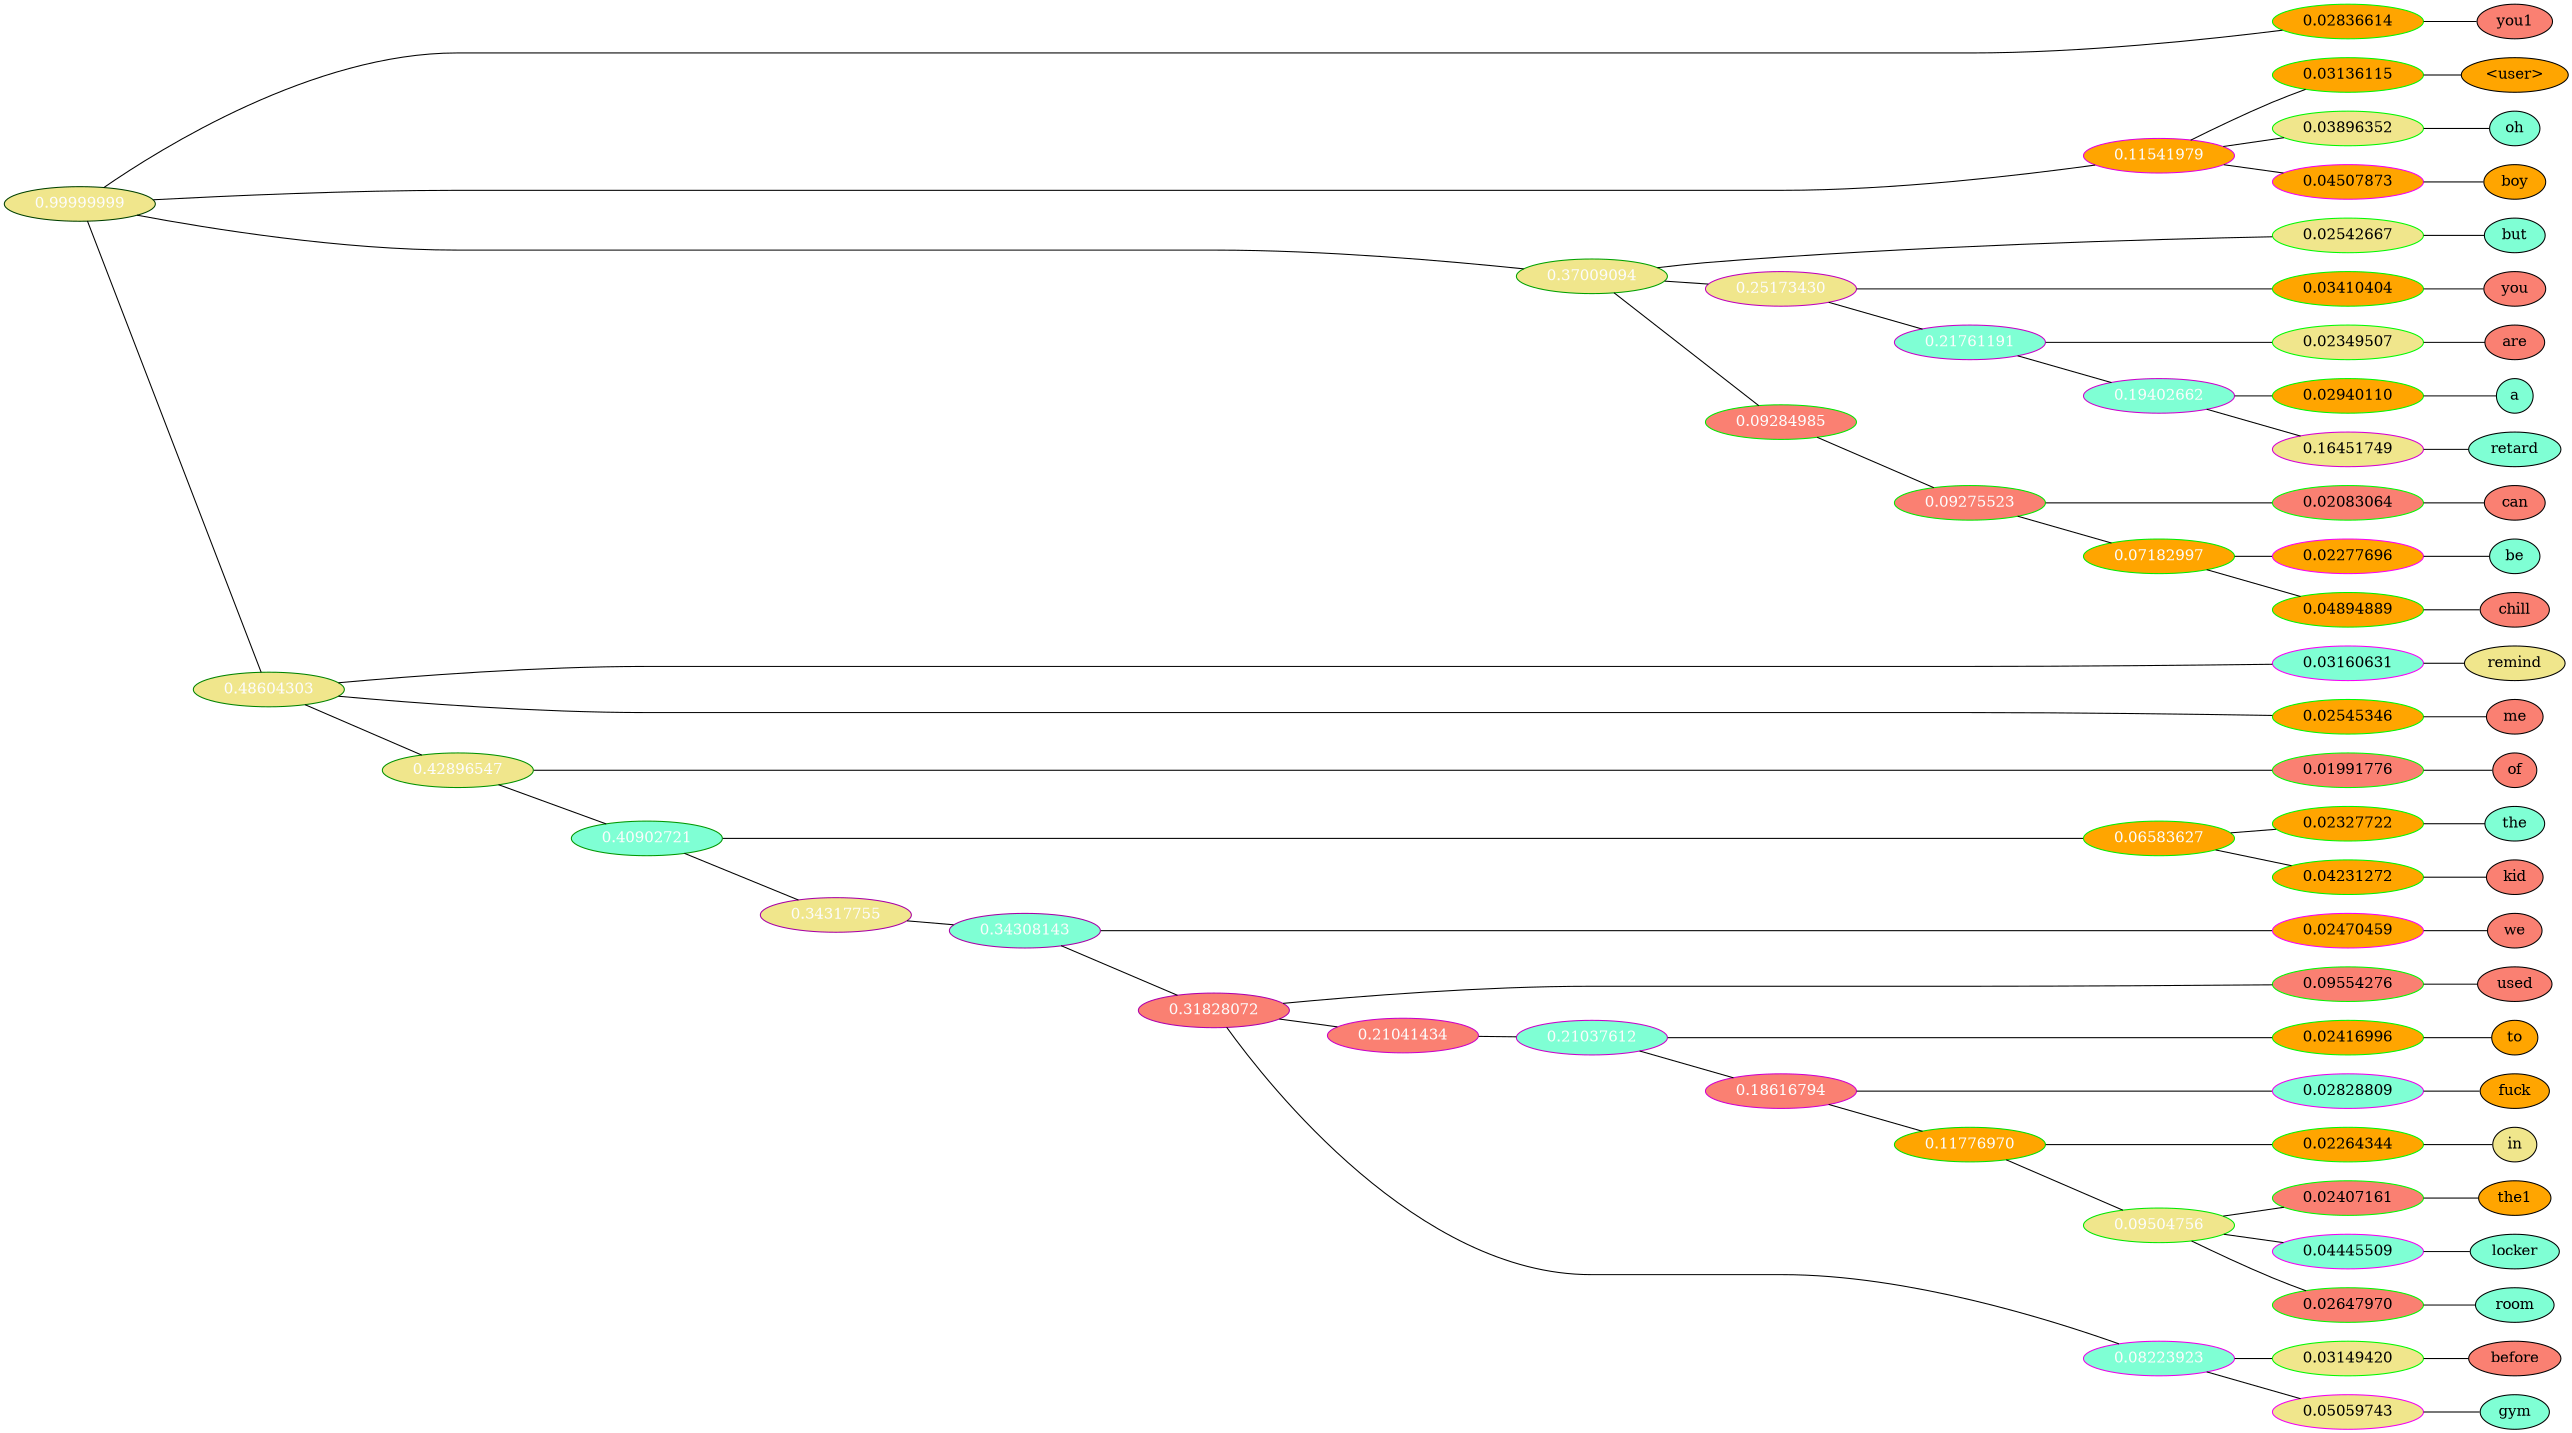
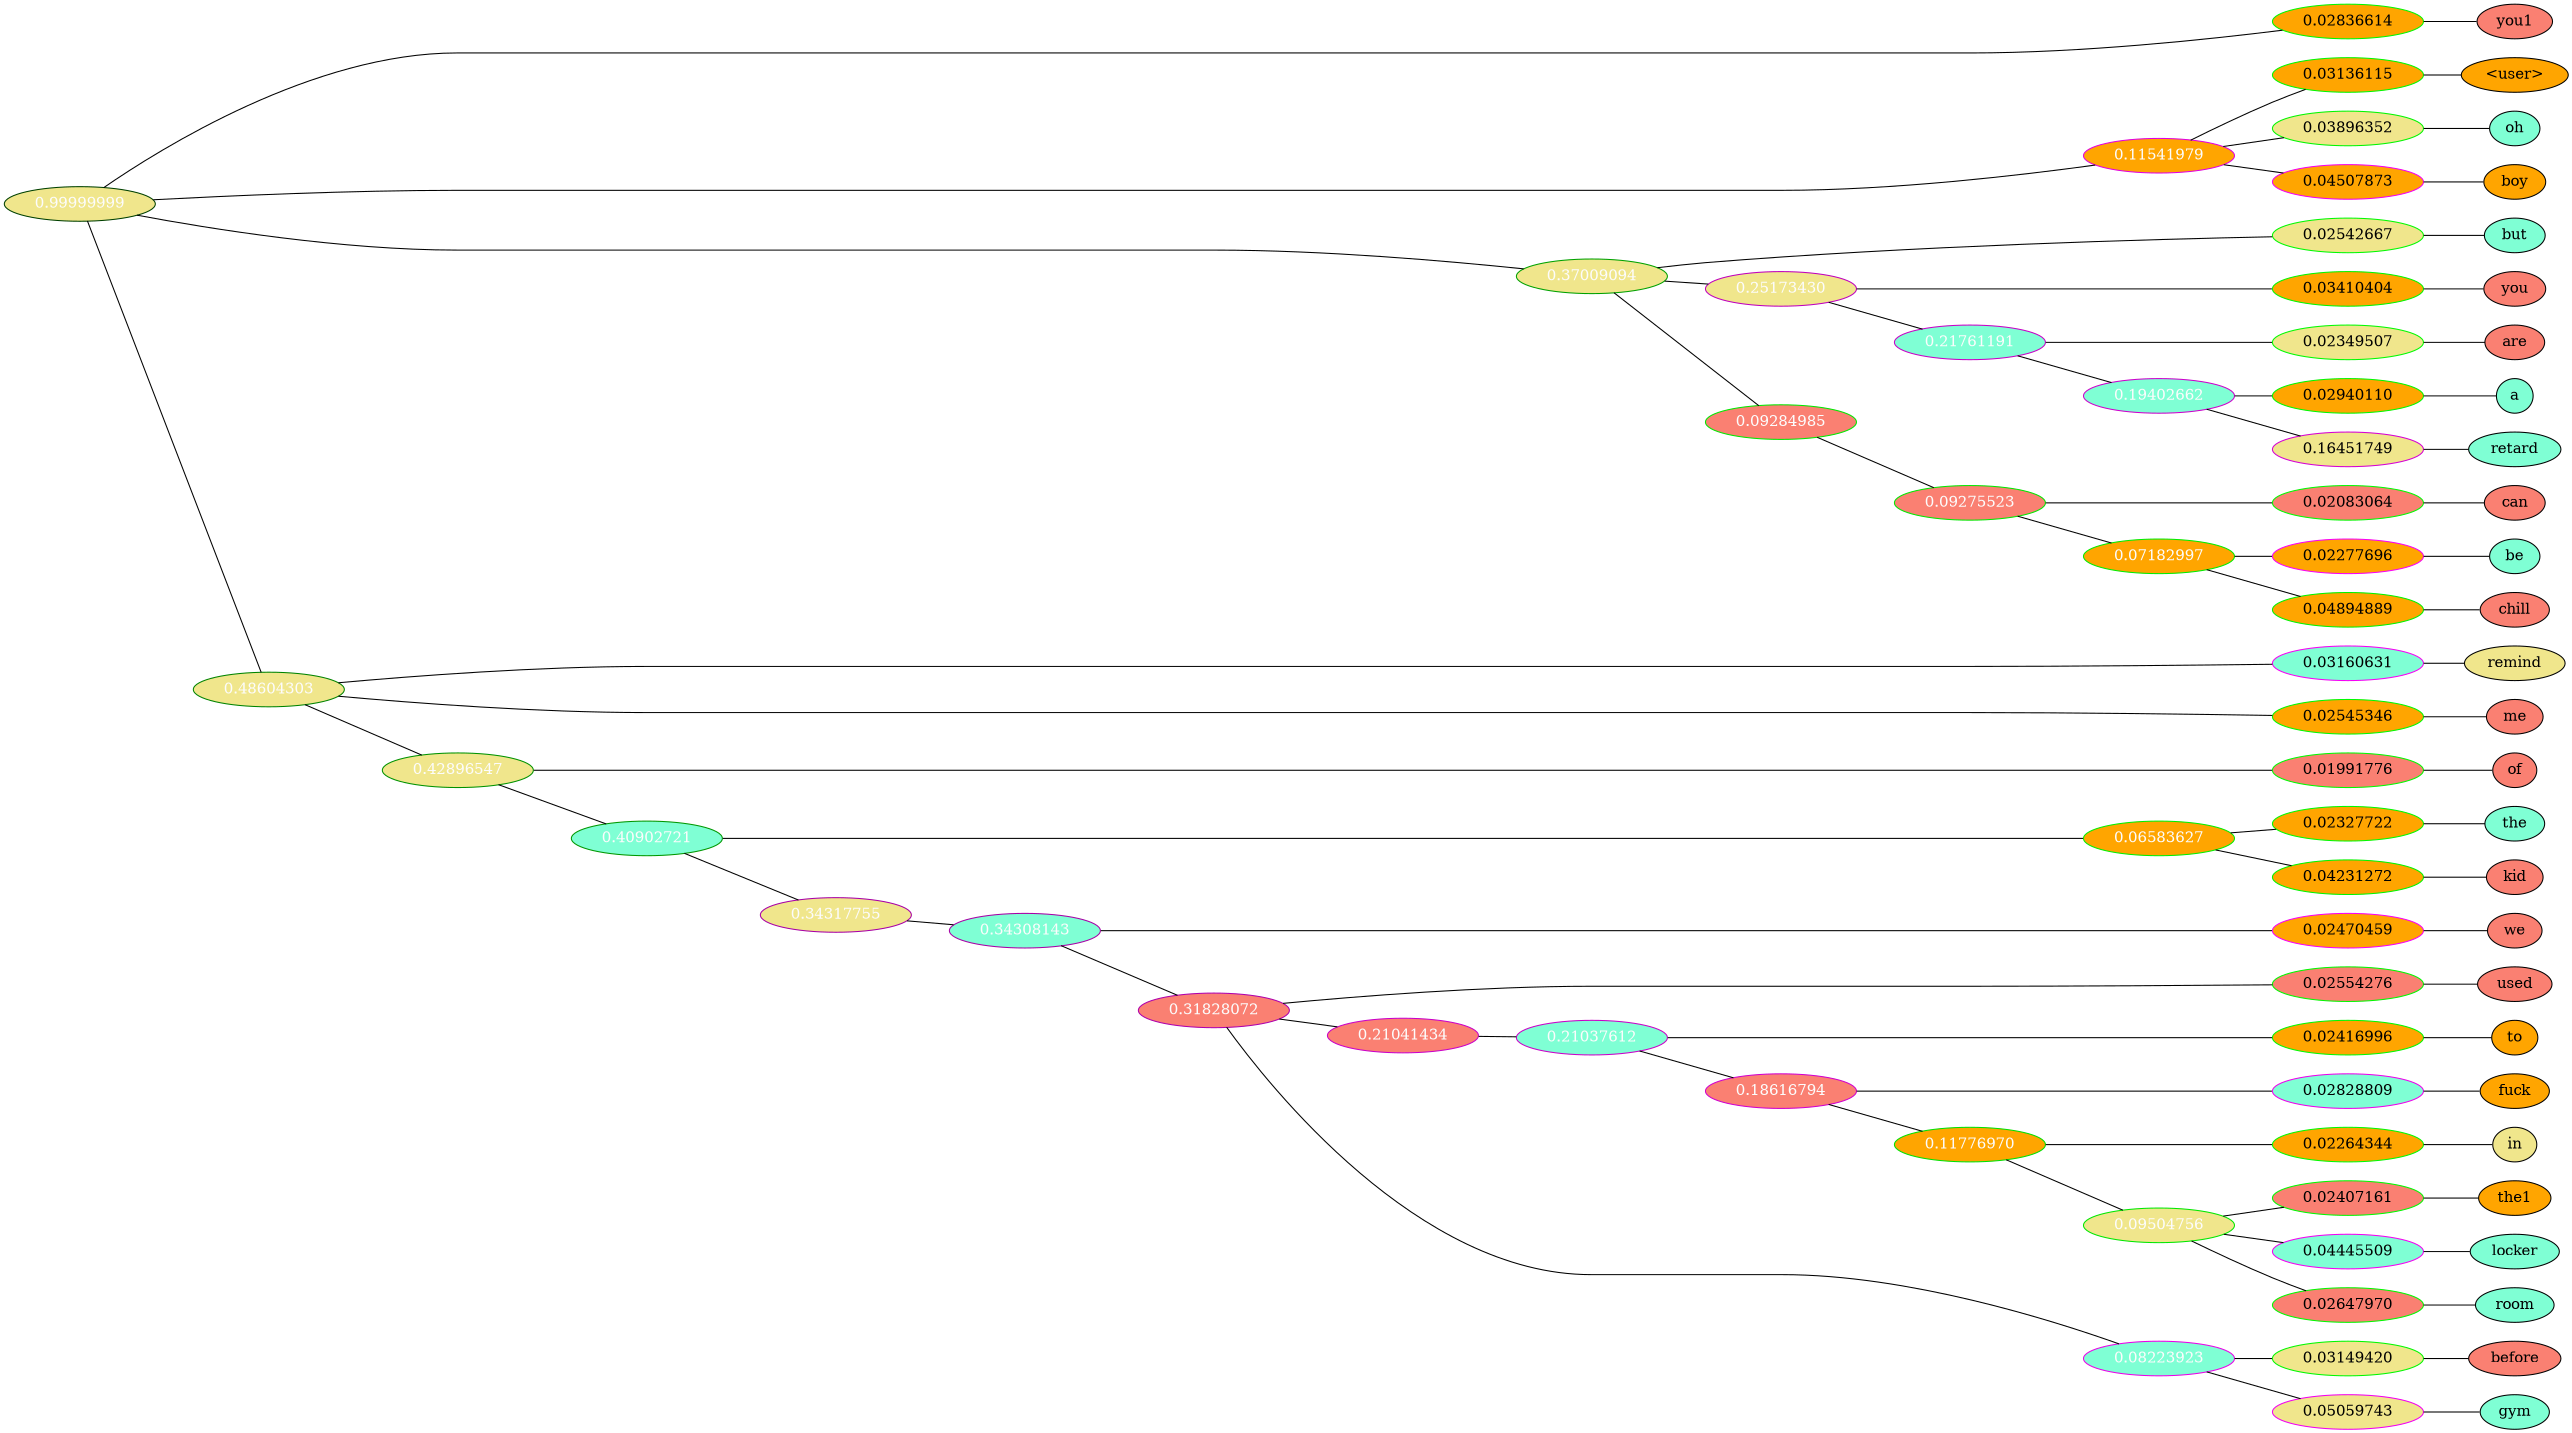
(2348, 984) -> (2348, 984)
